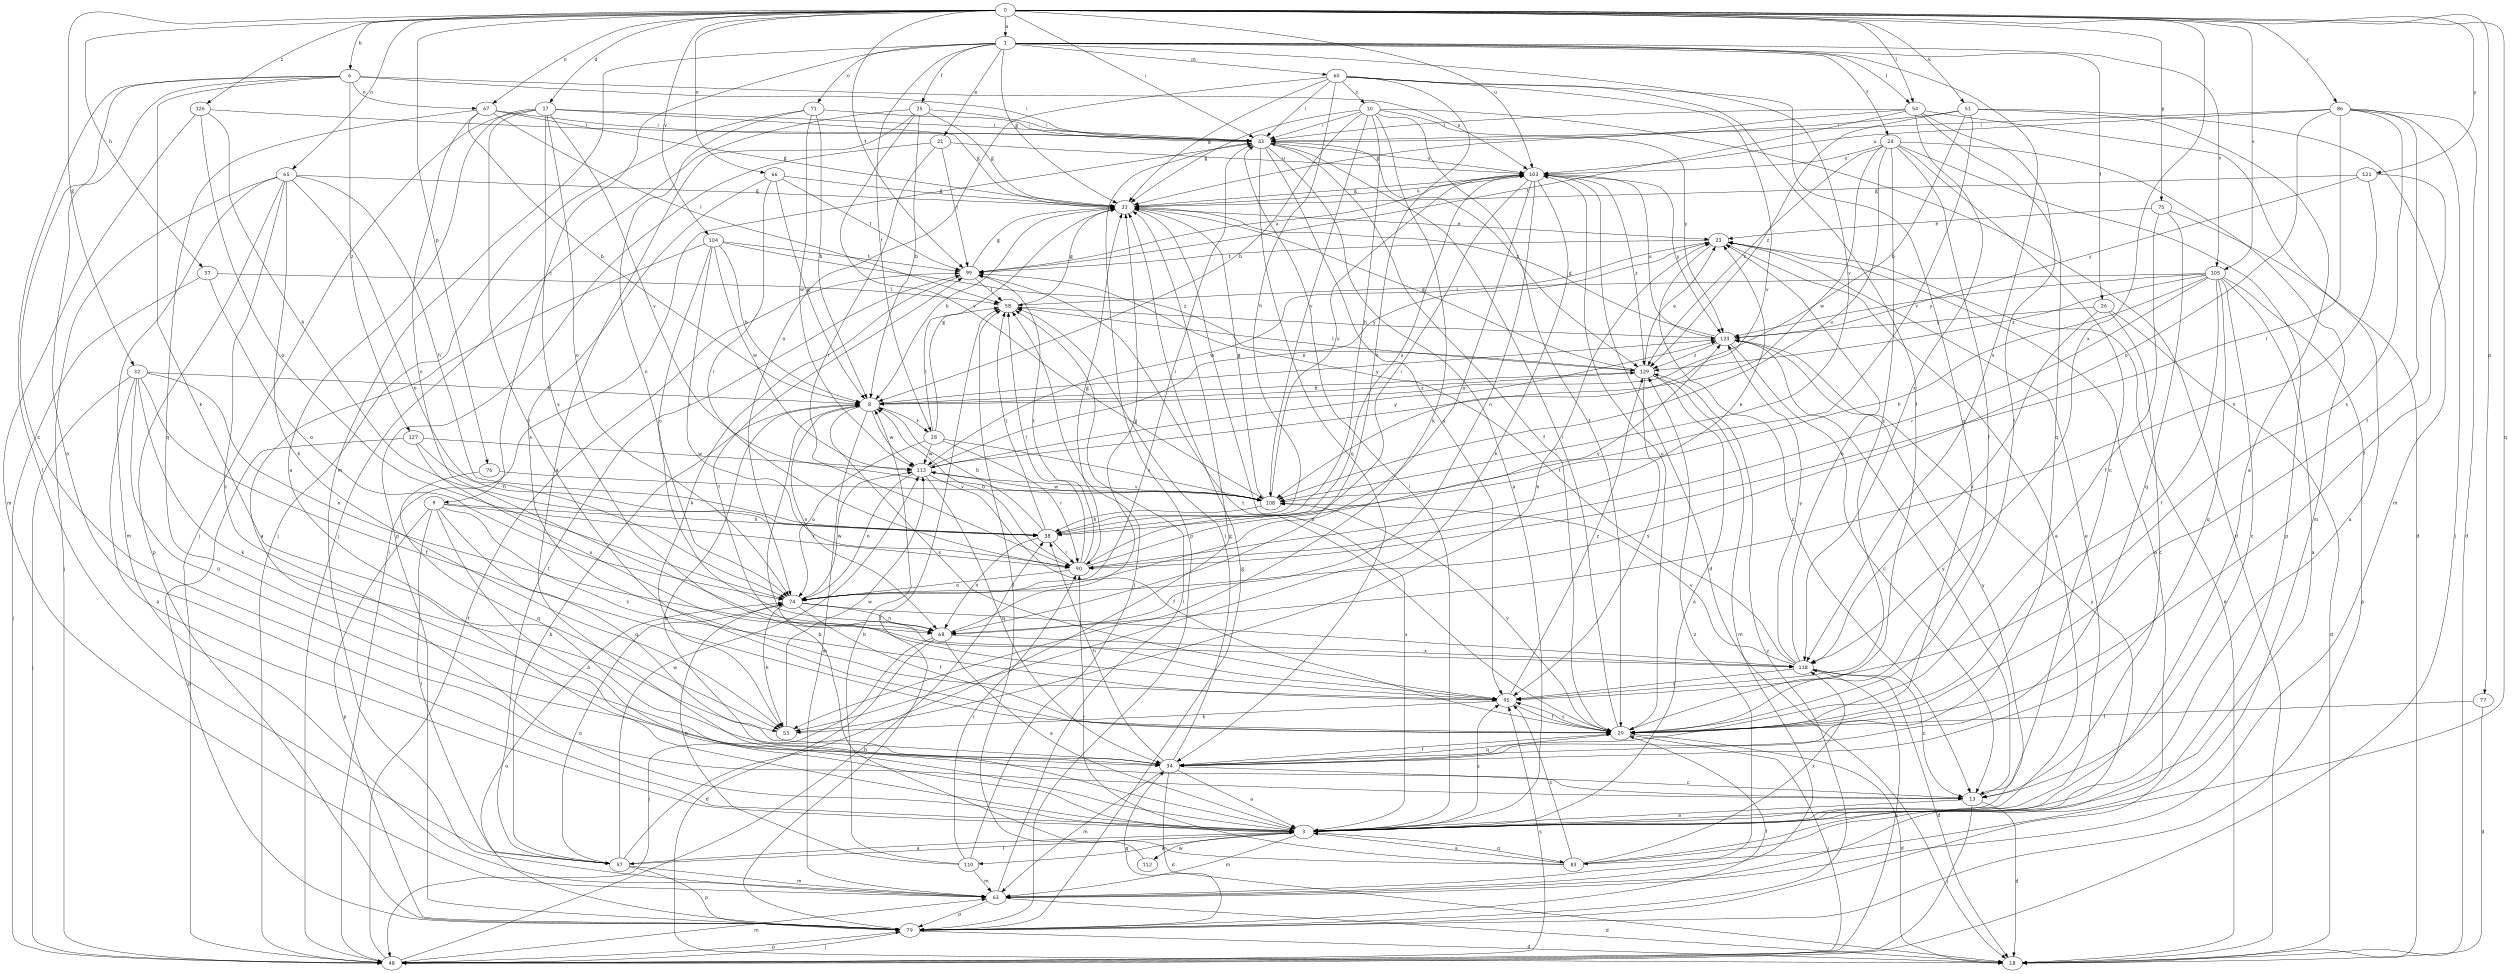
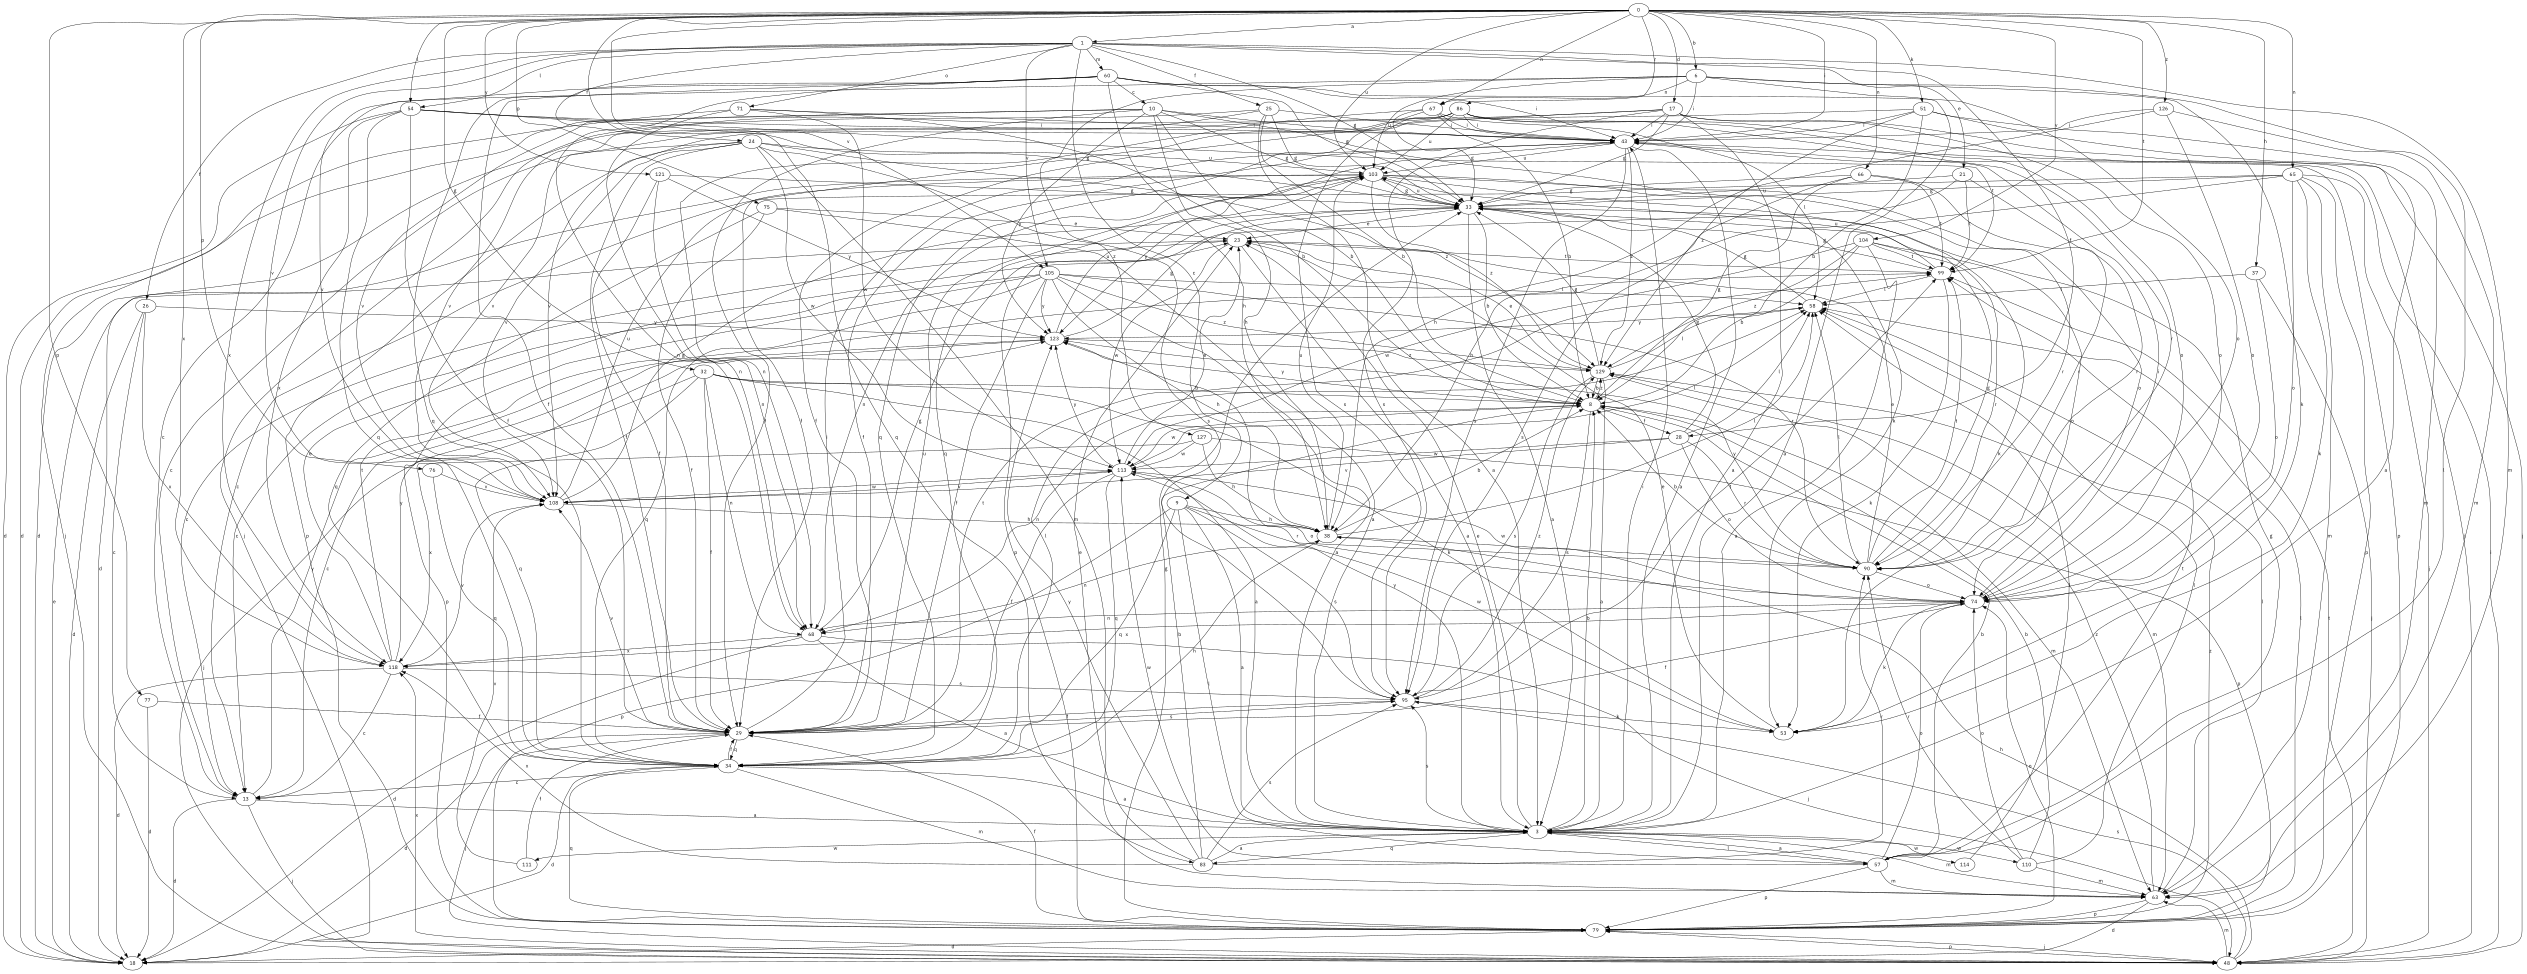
(1235, 158) -> (1765, 189)
none -> (1492, 424)
none -> (527, 865)
(1147, 865) -> (1965, 865)
